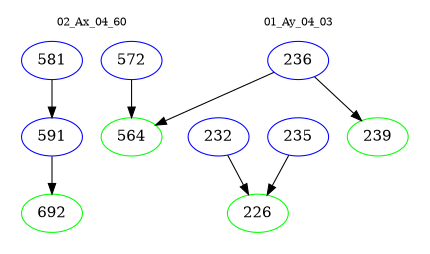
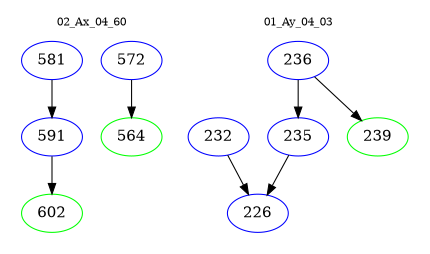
(220, 97) -> (298, 93)
(52, 213) -> (52, 213)
(258, 213) -> (258, 213)
